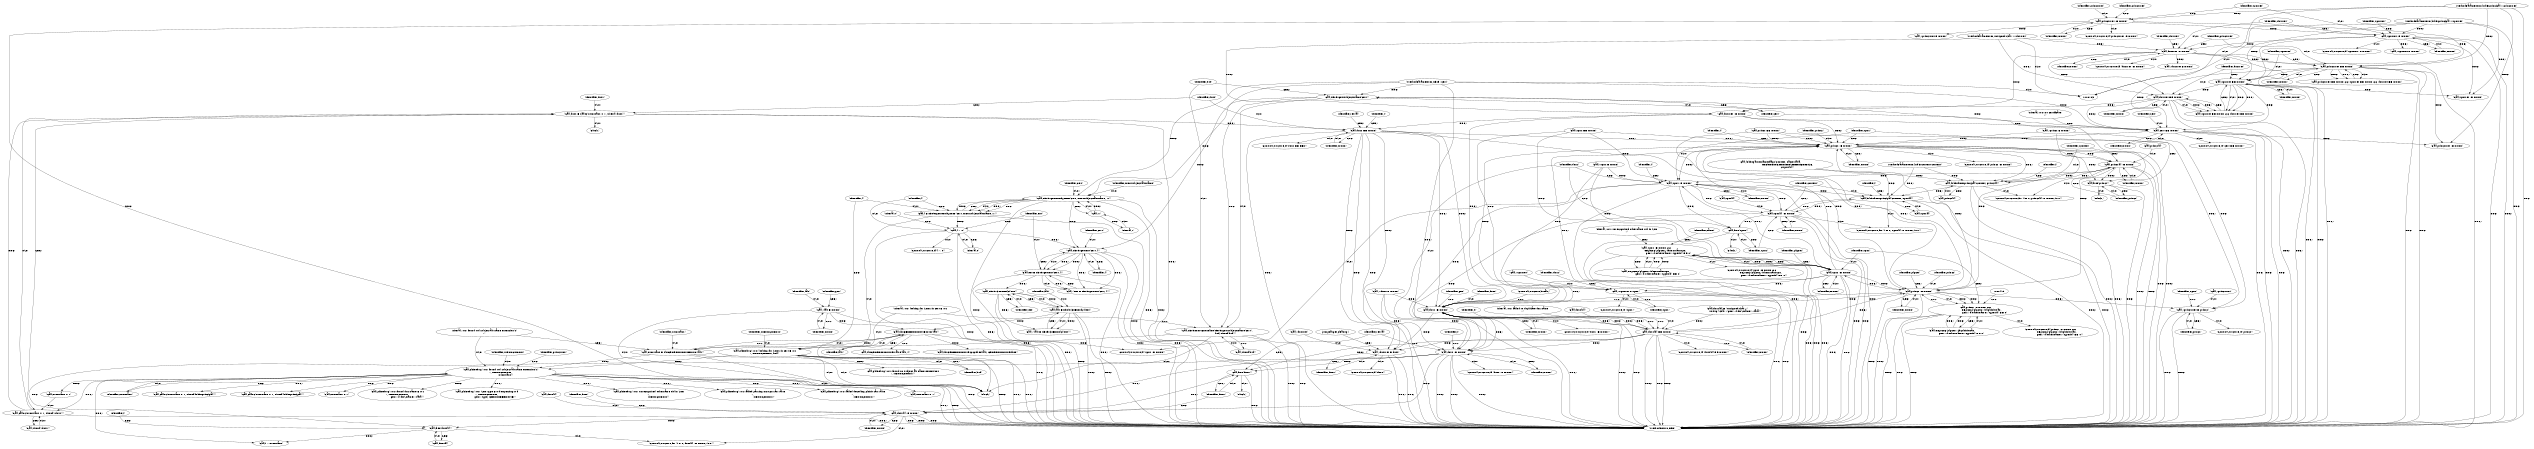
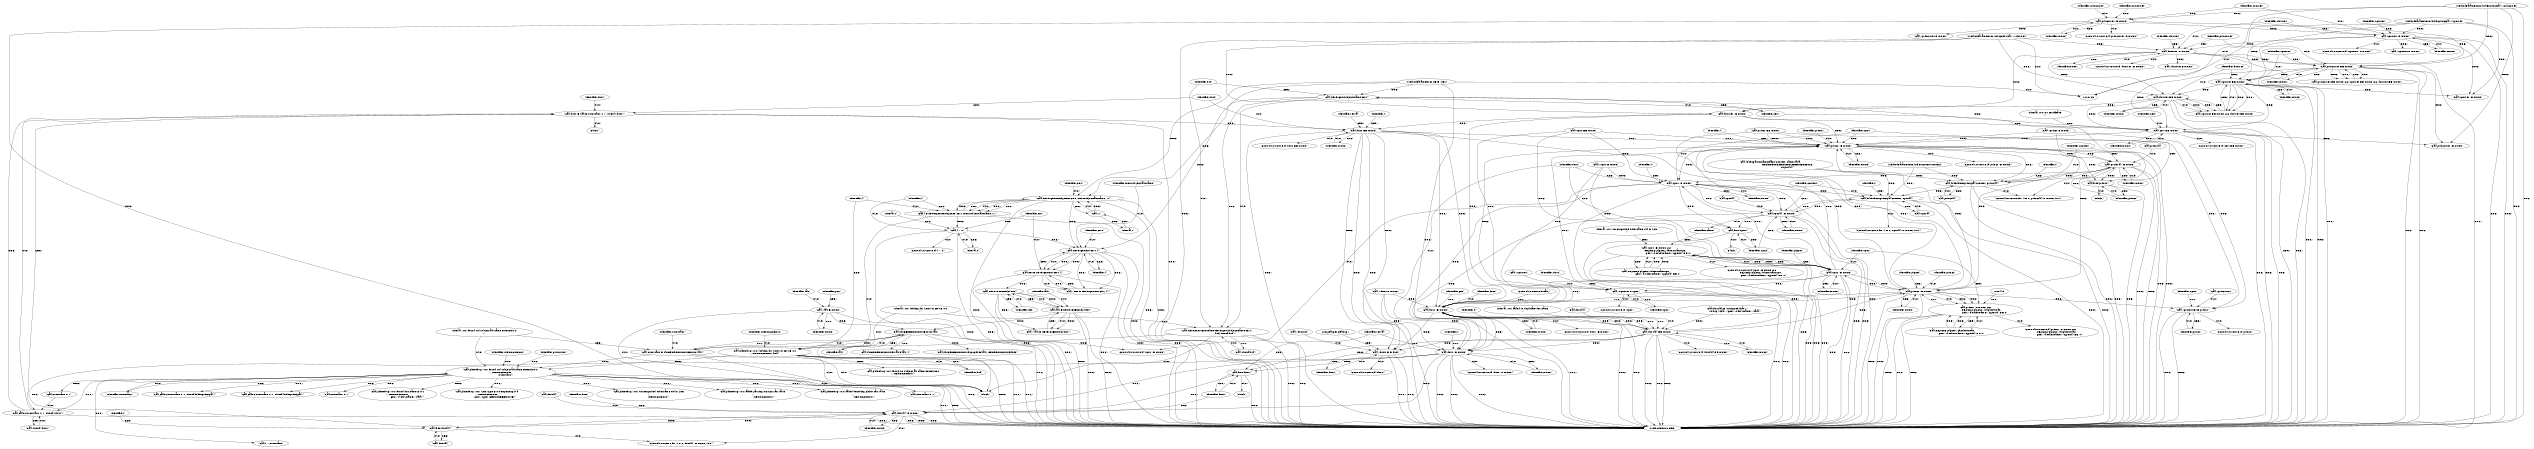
none -> (1180, 69)
(1804, 89) -> none
(1285, 146) -> (1285, 146)
(1107, 191) -> (1110, 224)
(1832, 222) -> (1738, 219)
(357, 436) -> (670, 422)
